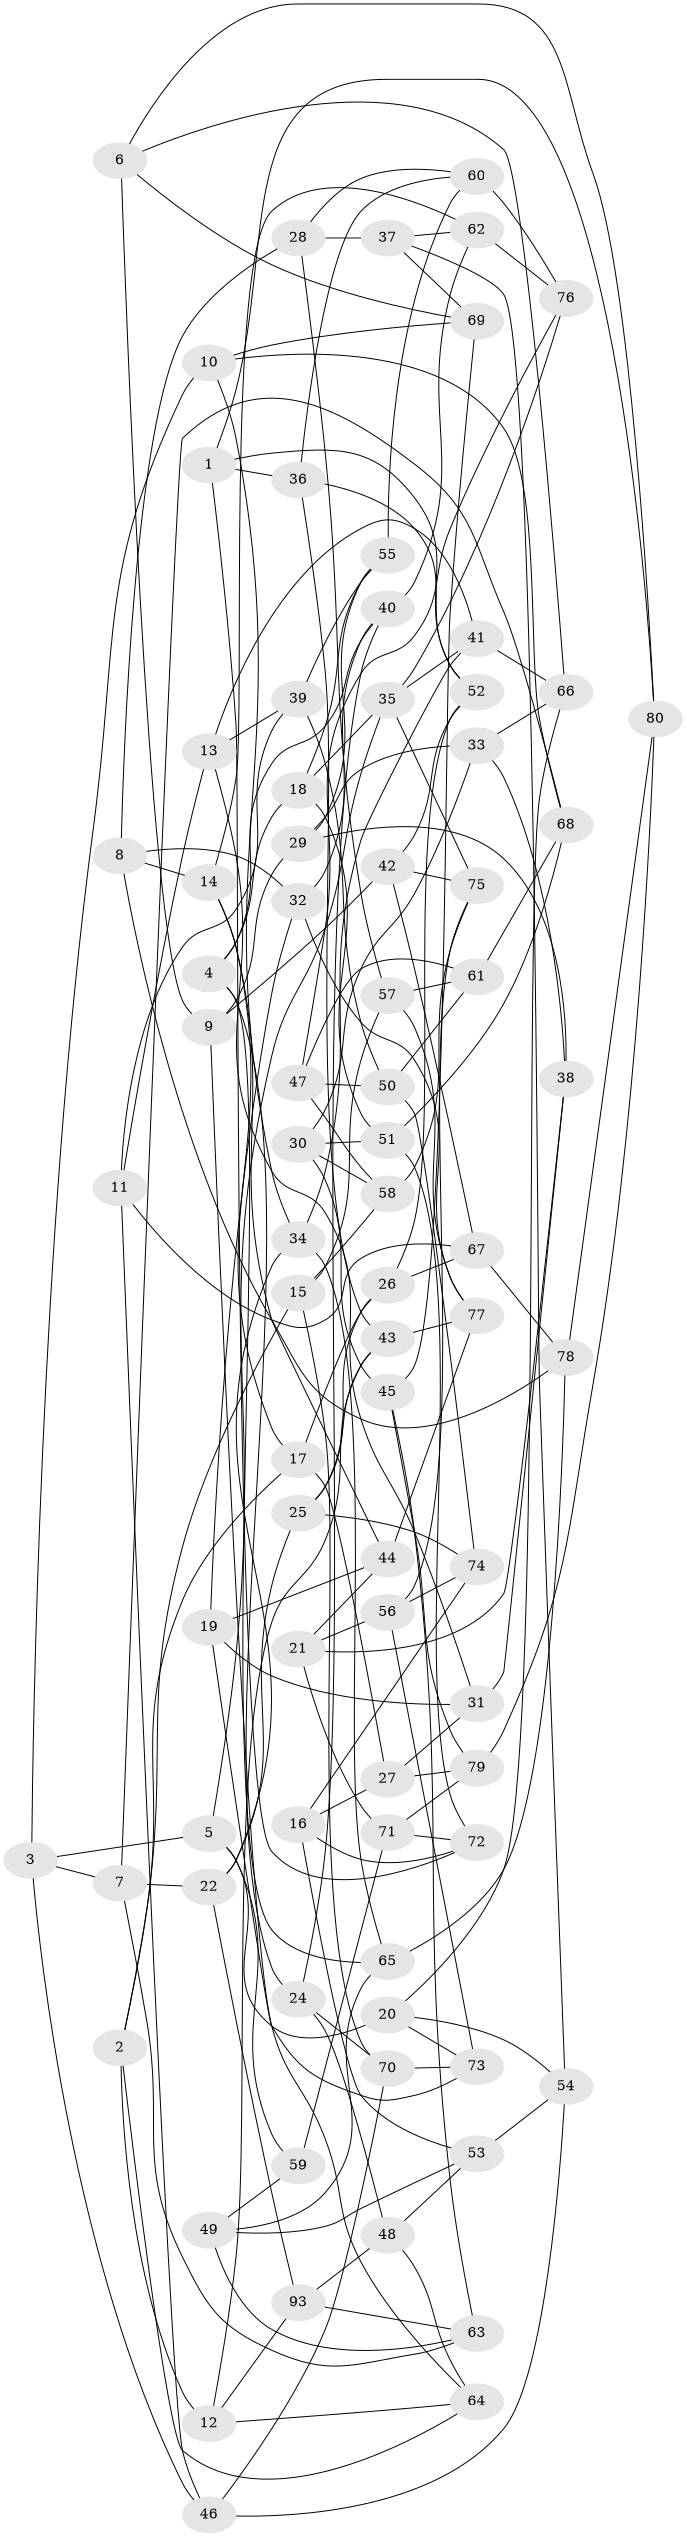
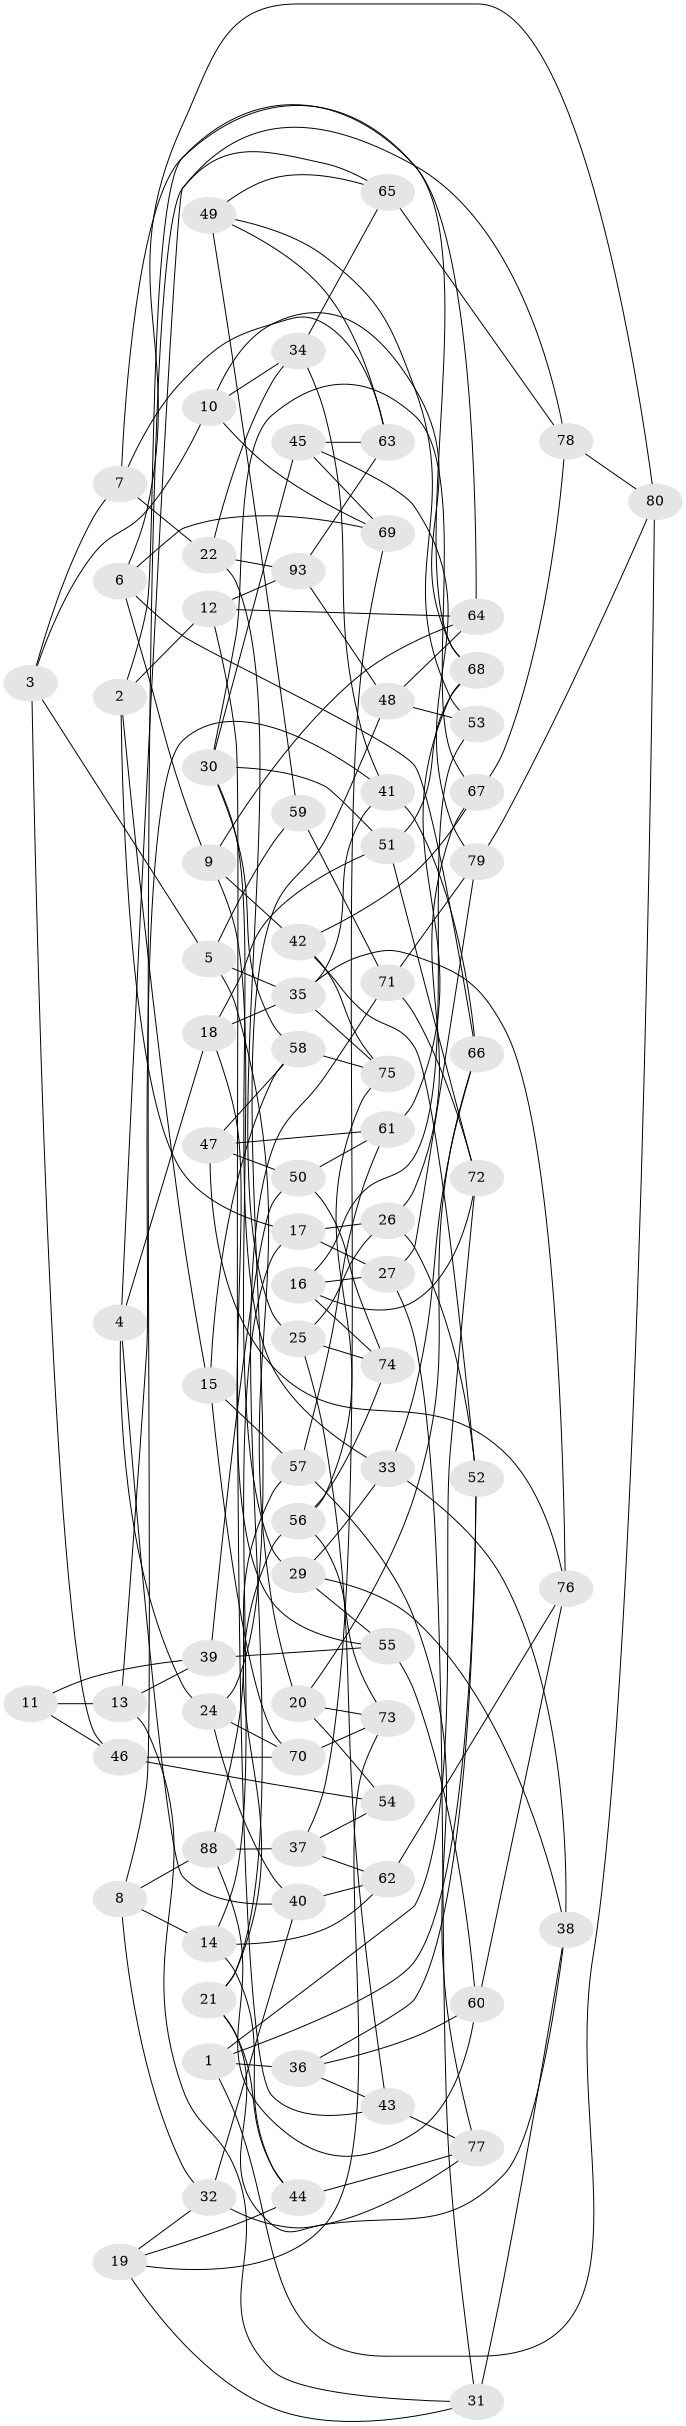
(298, 238) -> (209, 1849)
(291, 1326) -> (358, 386)
(522, 2120) -> none
